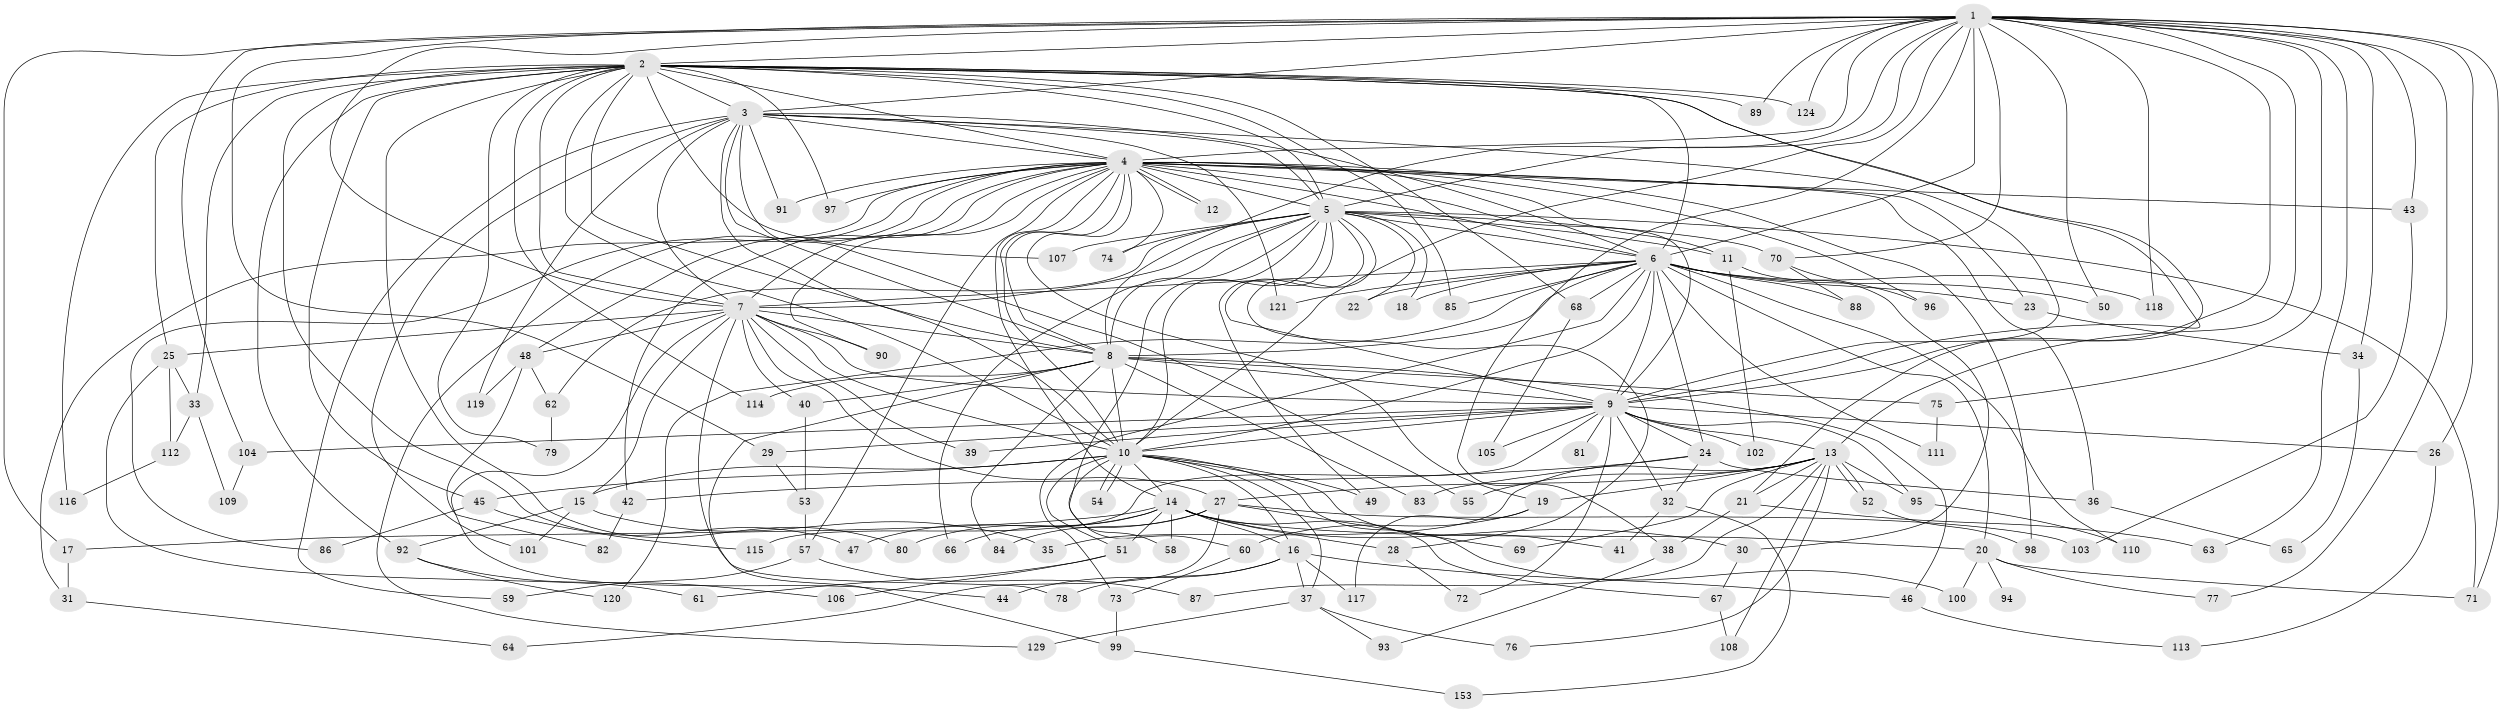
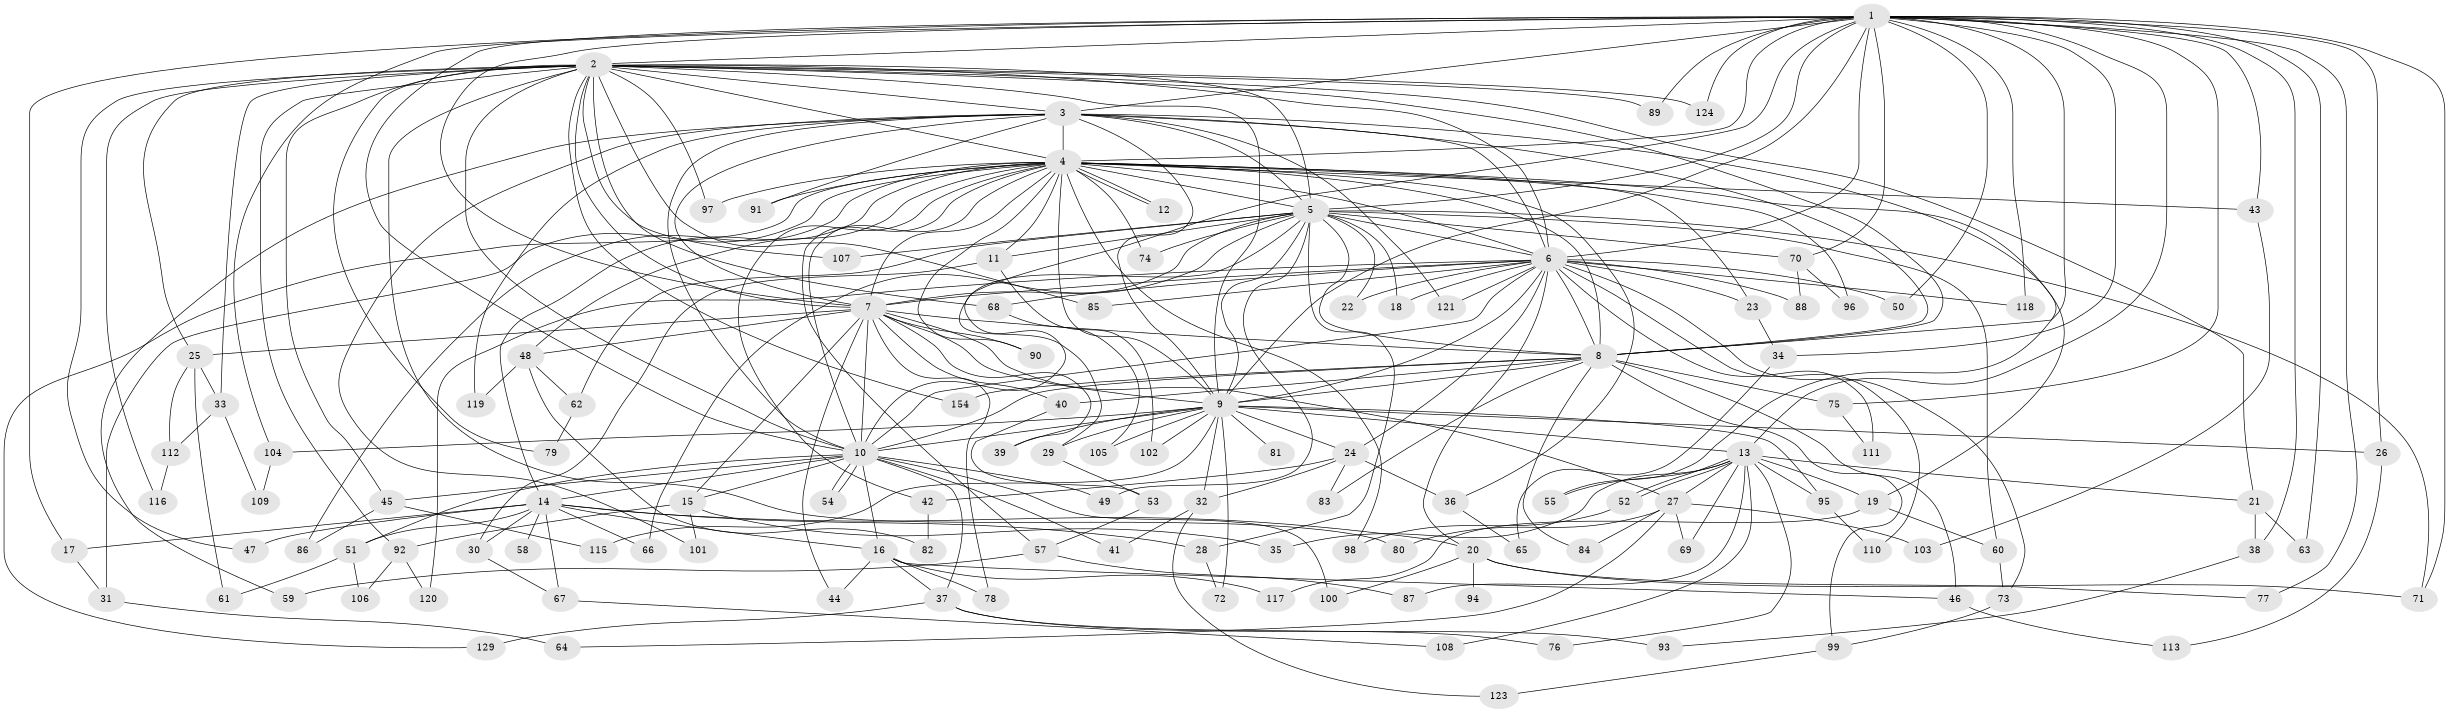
(755, 405) -> (961, 405)
(1109, 532) -> none
(1463, 697) -> (1499, 697)
